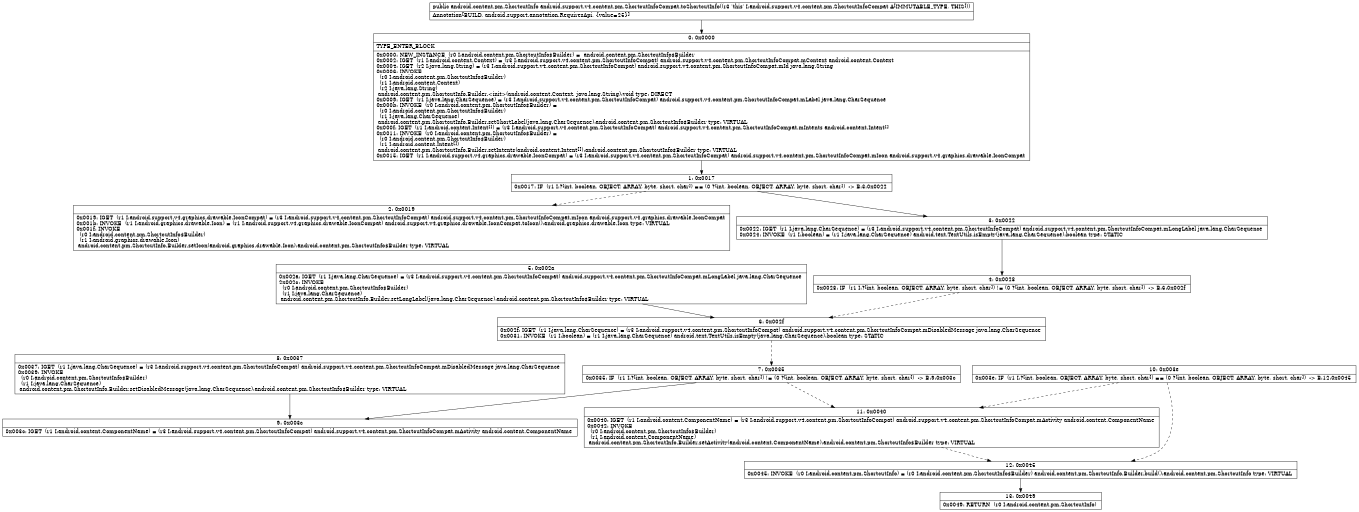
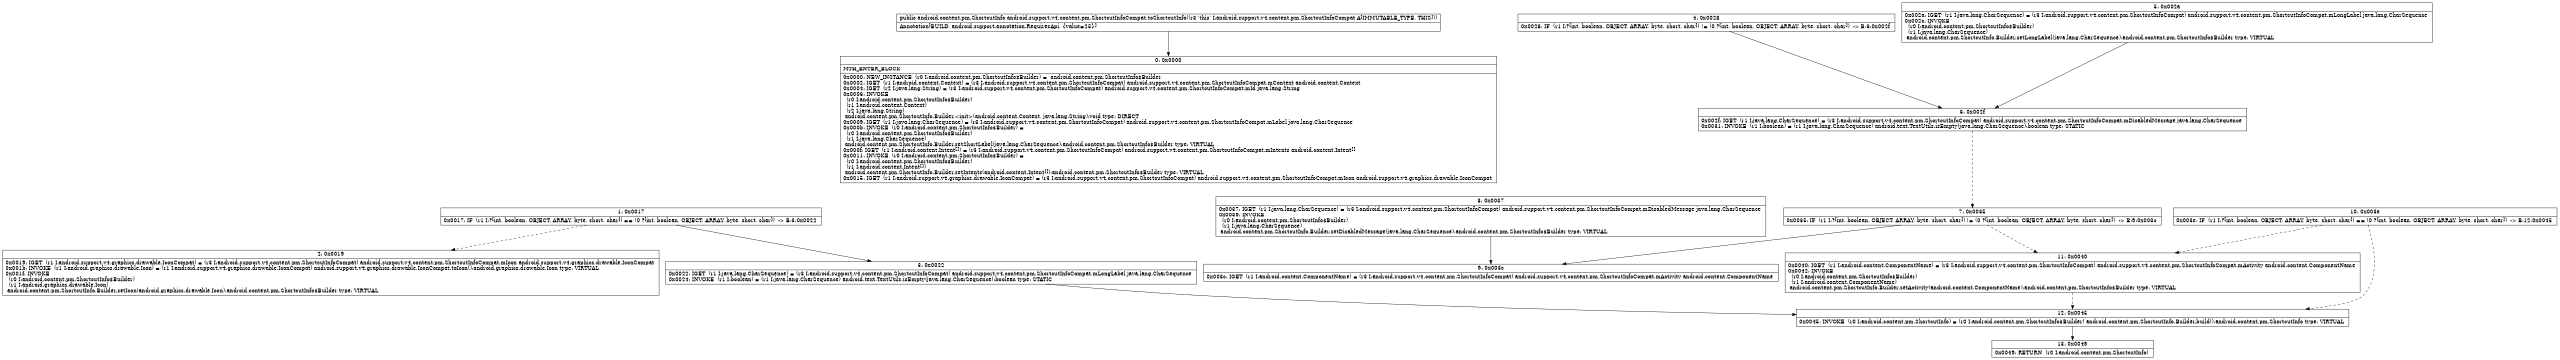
(406, 47) -> (872, 69)
(702, 166) -> none
(1002, 256) -> (1419, 305)
(303, 283) -> (1929, 21)
(896, 305) -> (1834, 69)
